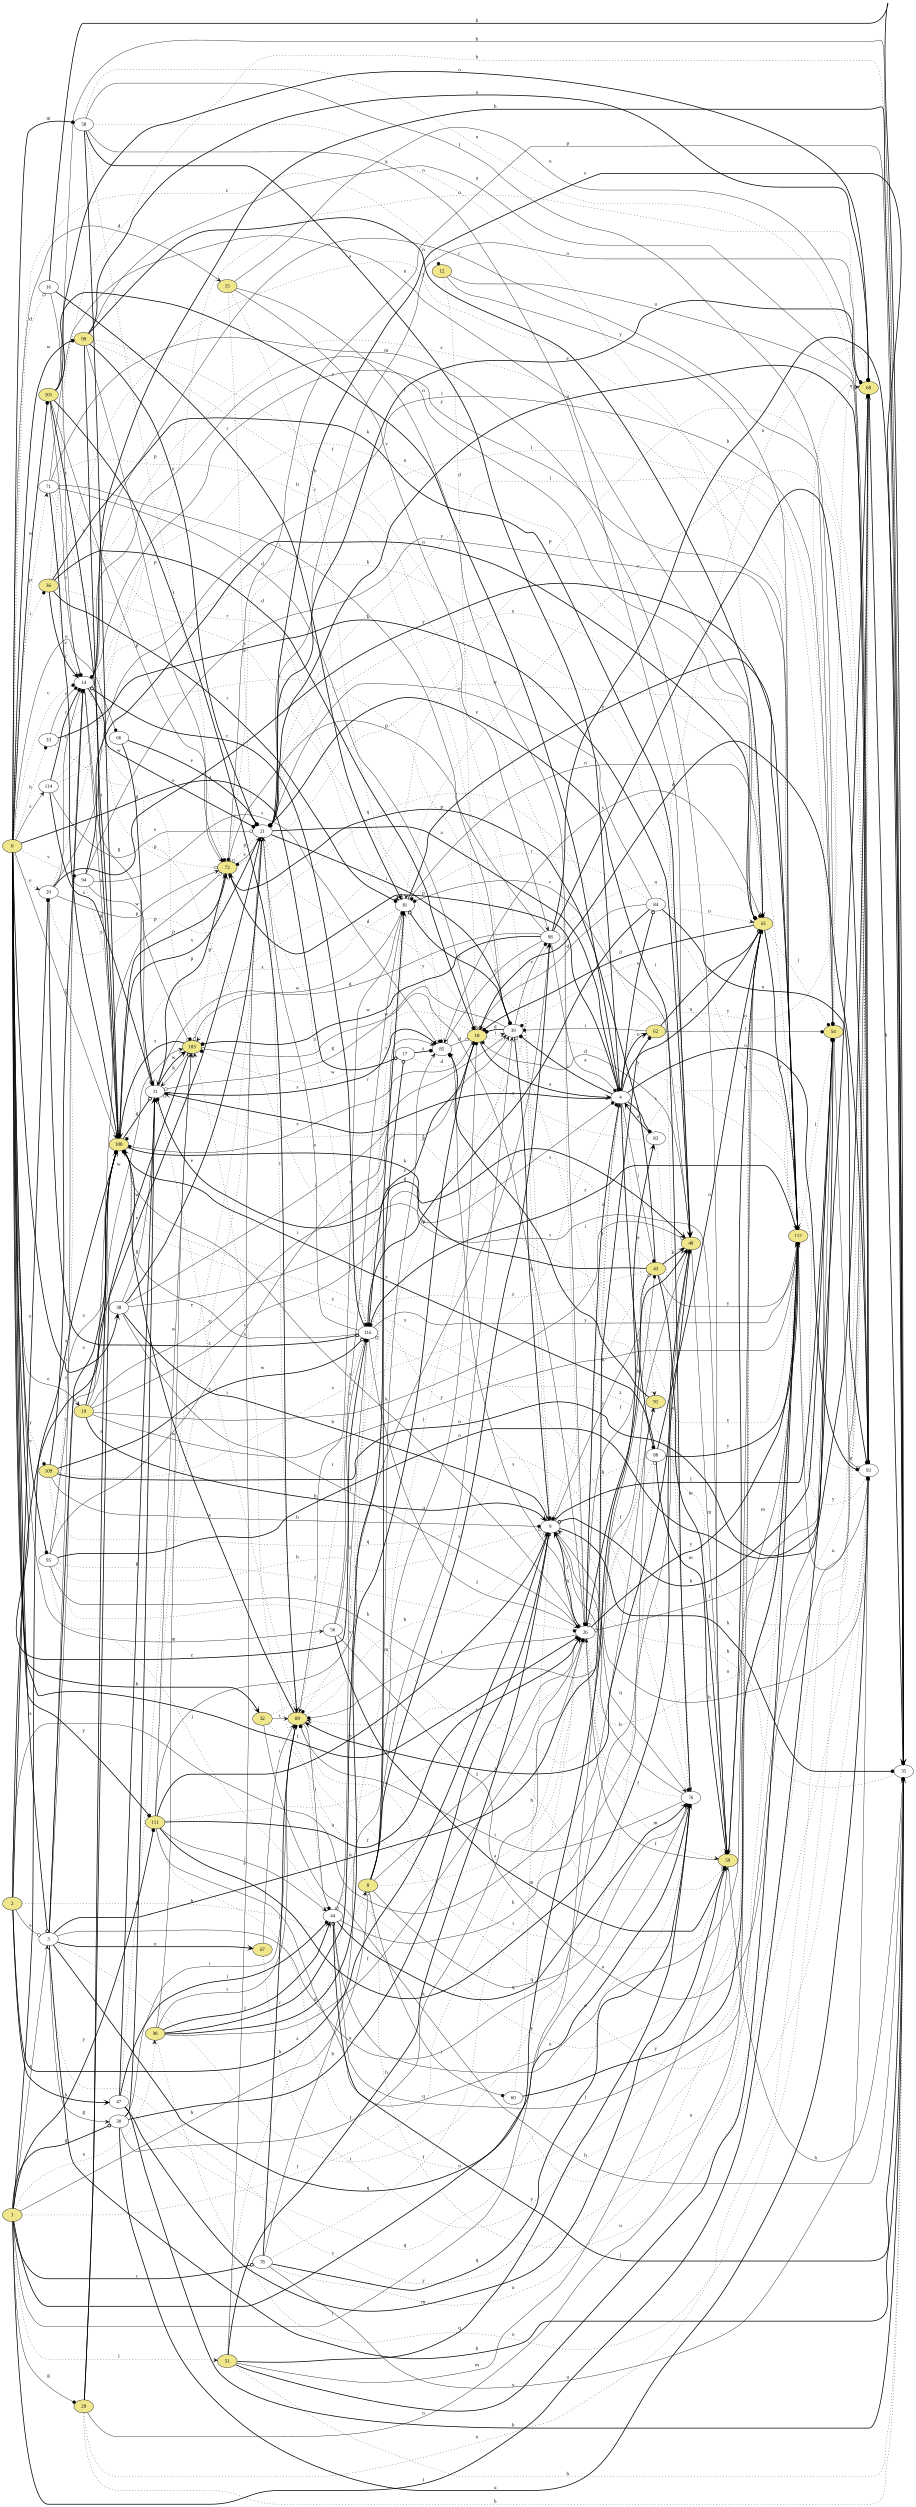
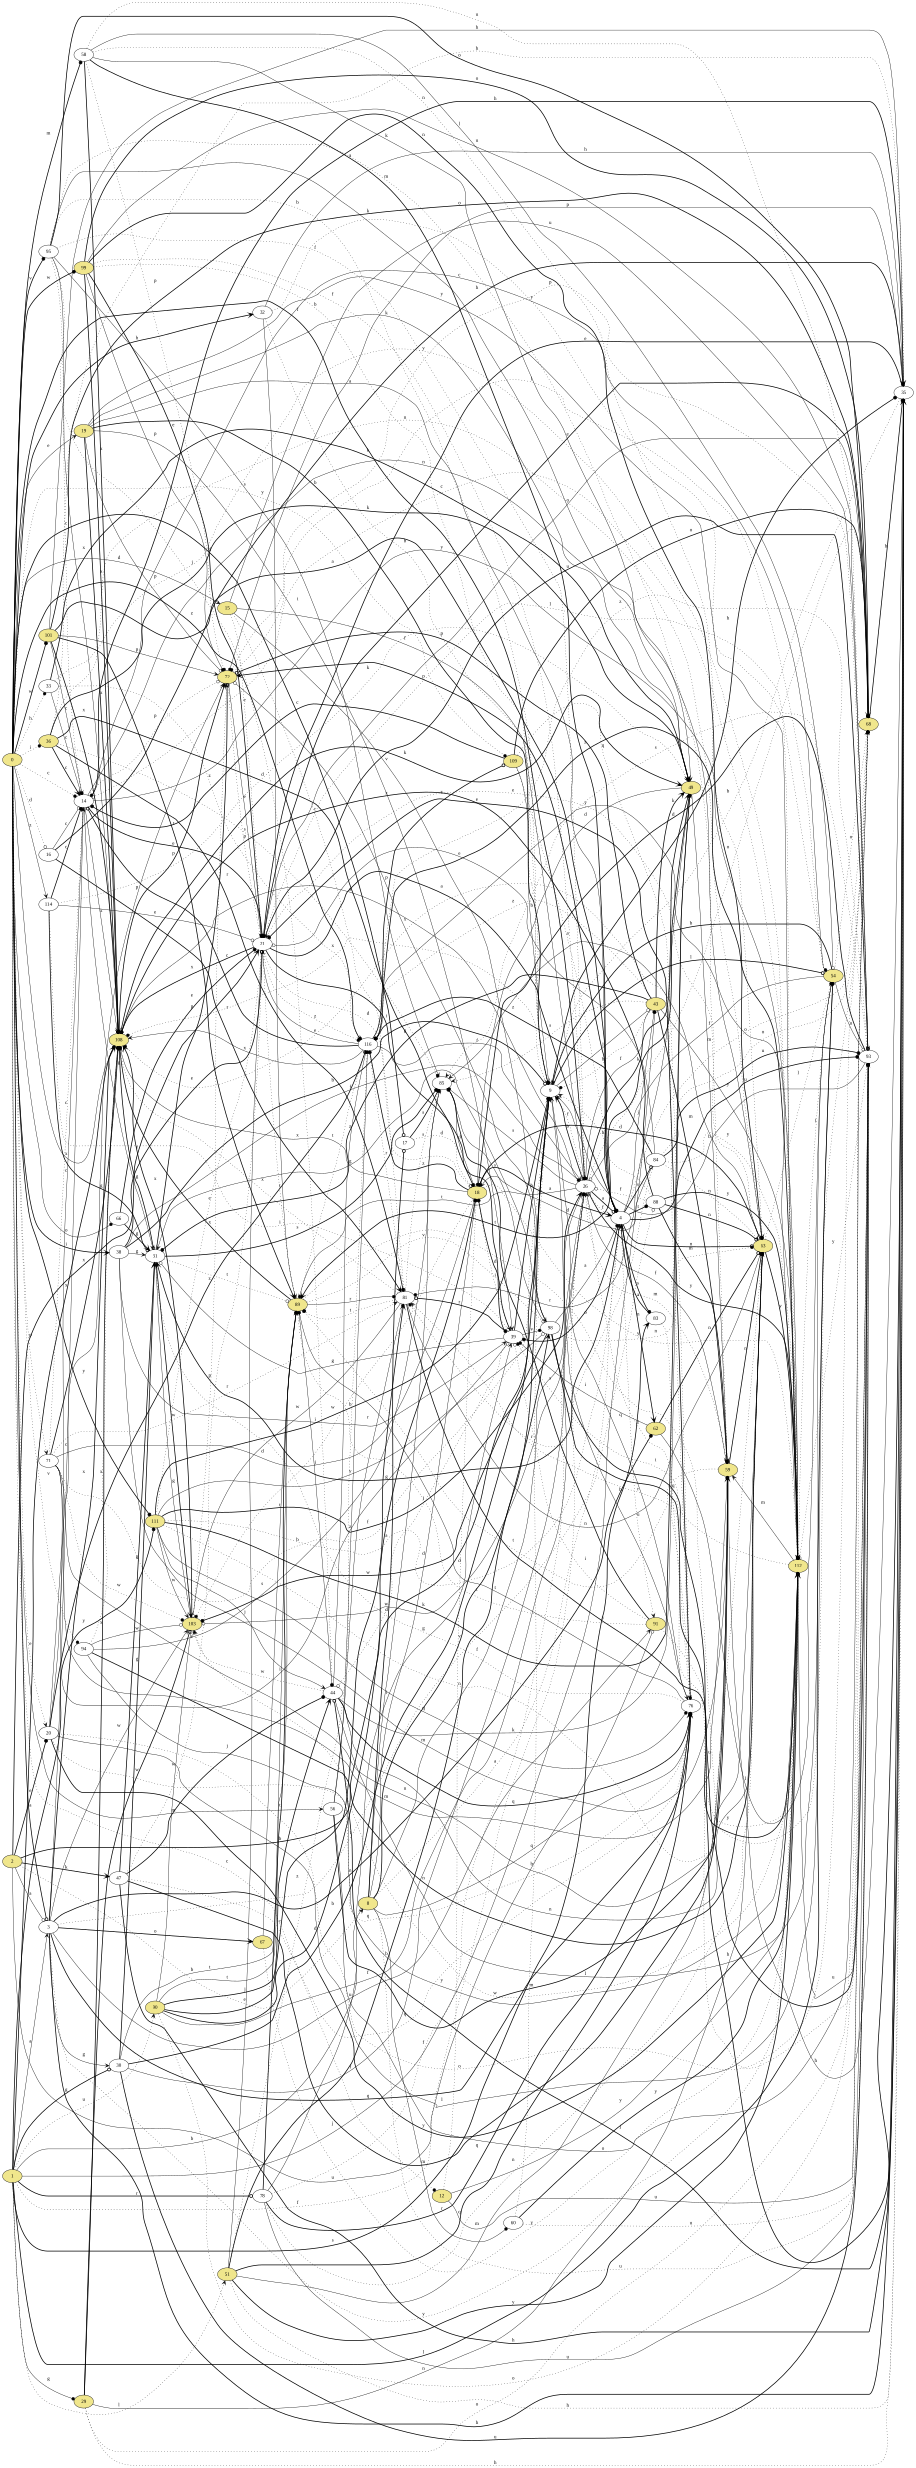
(206, 1394) -> (390, 876)
(262, 1719) -> (262, 312)
